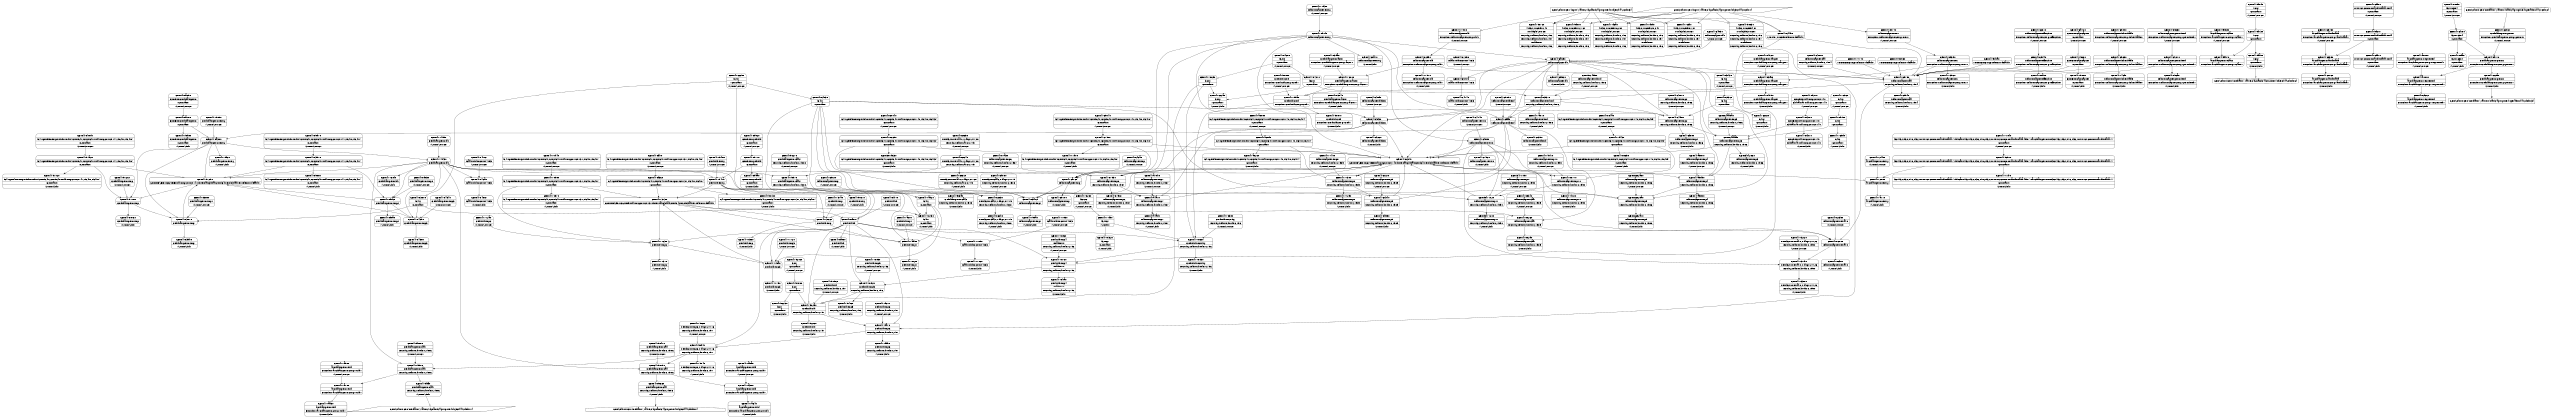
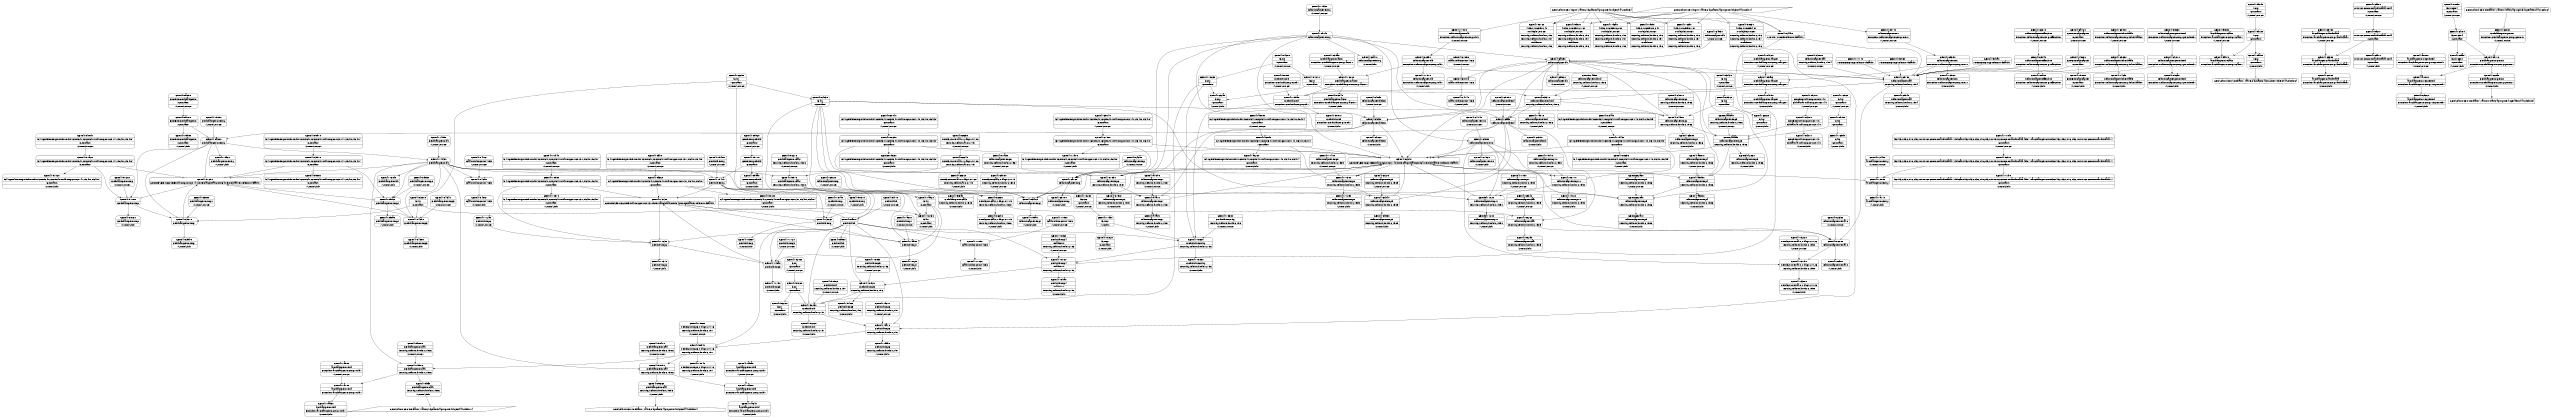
(794, 210) -> (798, 210)
